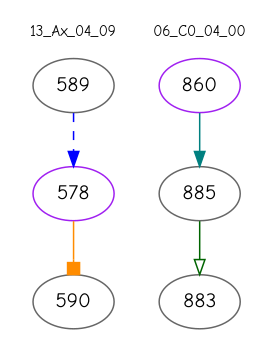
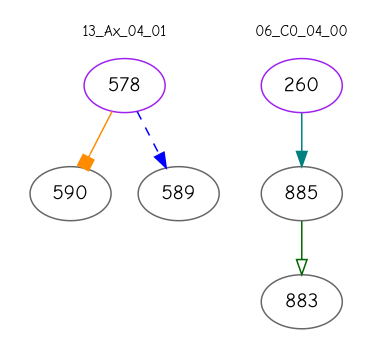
(74, 32) -> (125, 32)
(200, 86) -> (302, 86)
(74, 132) -> (148, 133)
